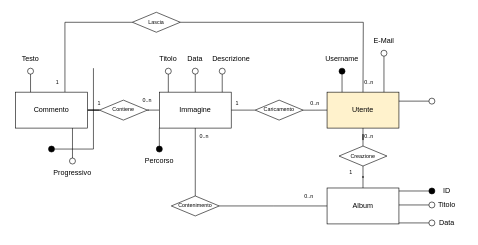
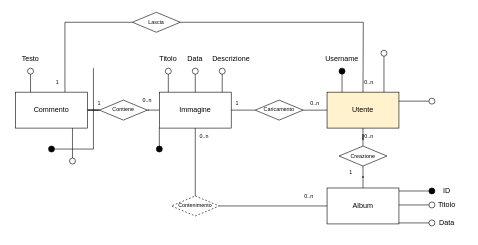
(384, 41) -> none
(159, 161) -> none
(72, 173) -> none
(195, 206) -> (195, 206)
